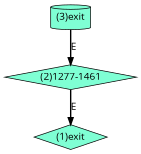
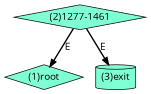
(71, 44) -> (96, 44)
(71, 137) -> (44, 77)
